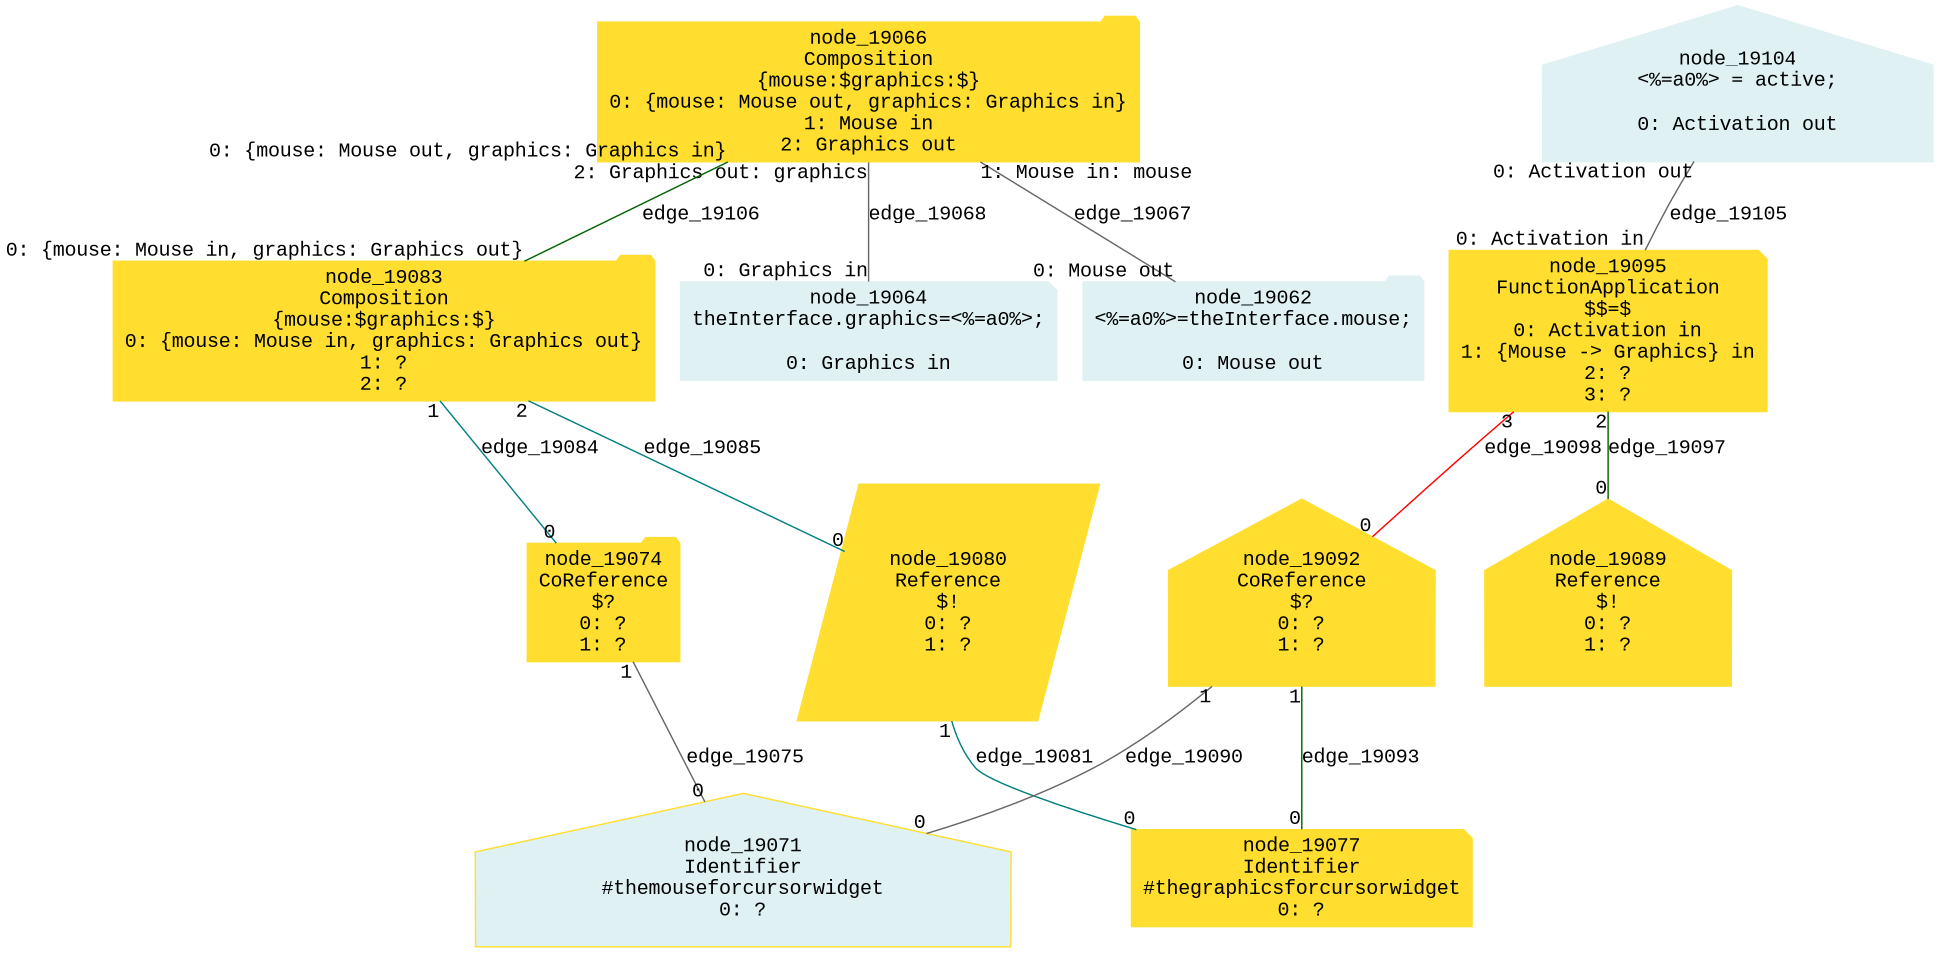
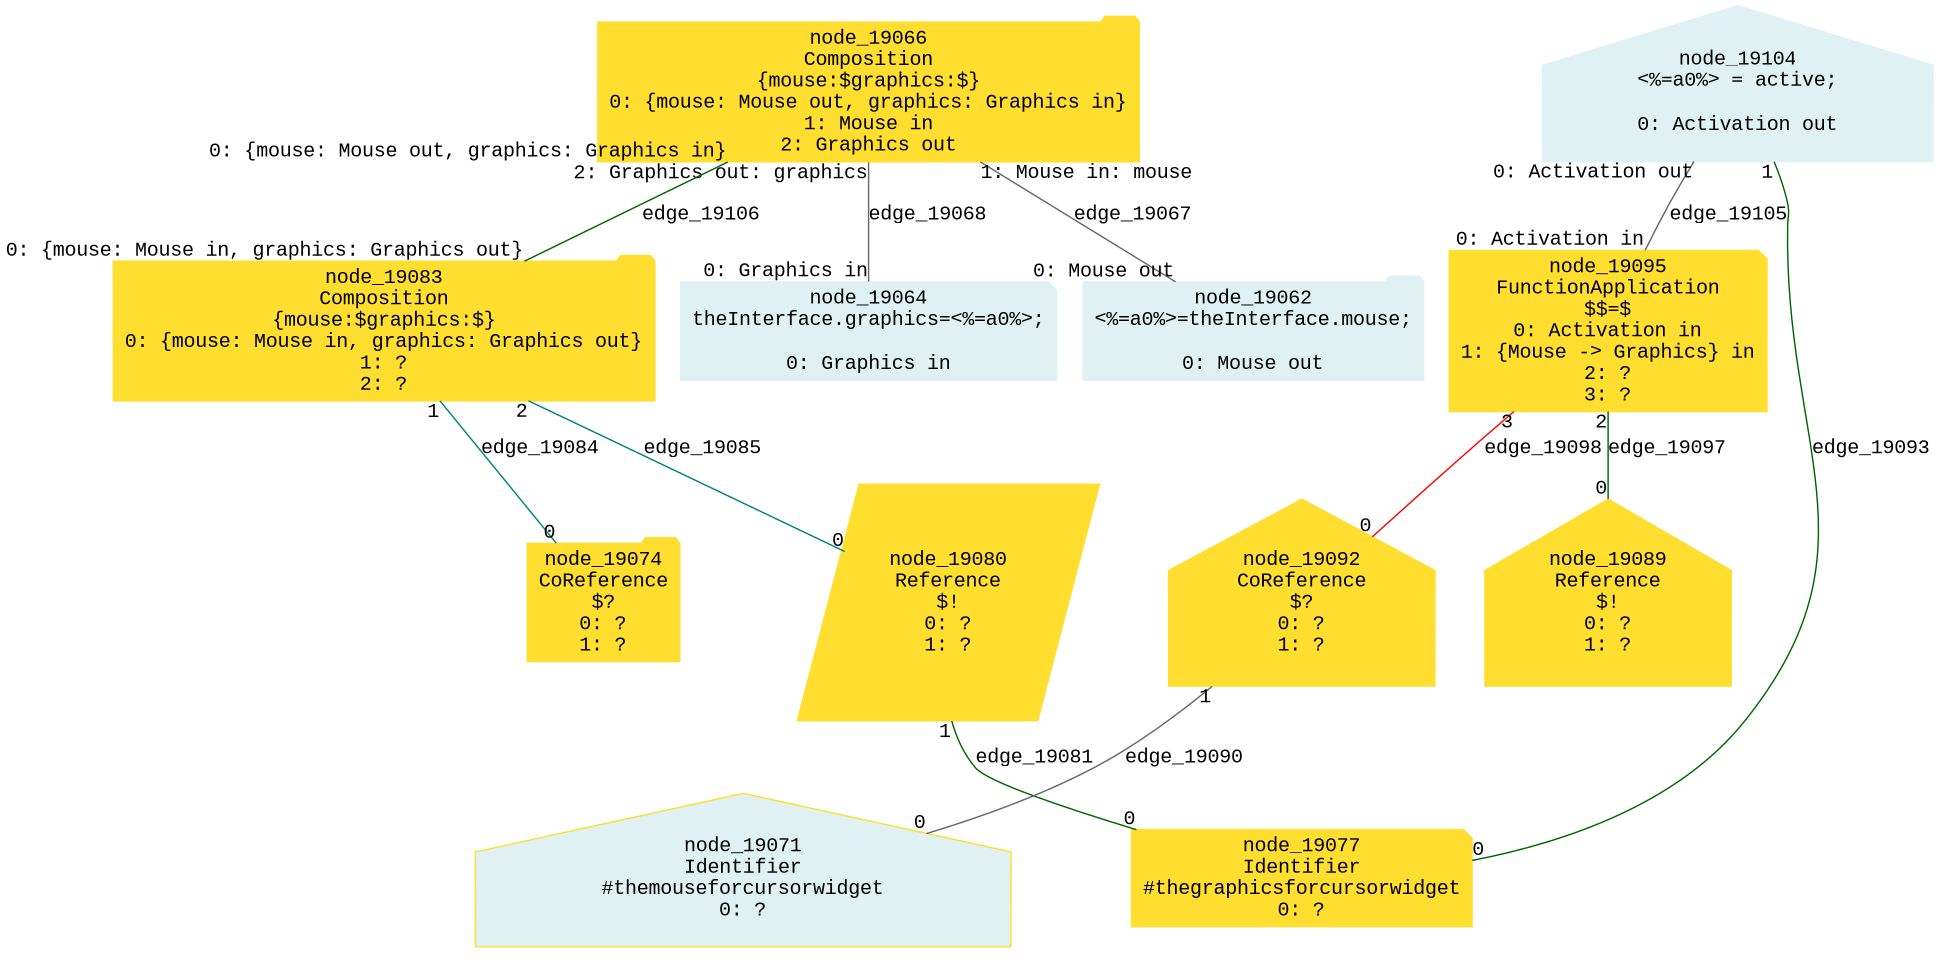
(669, 732) -> none
(1302, 758) -> (1809, 603)
(1019, 790) -> (1019, 790)
